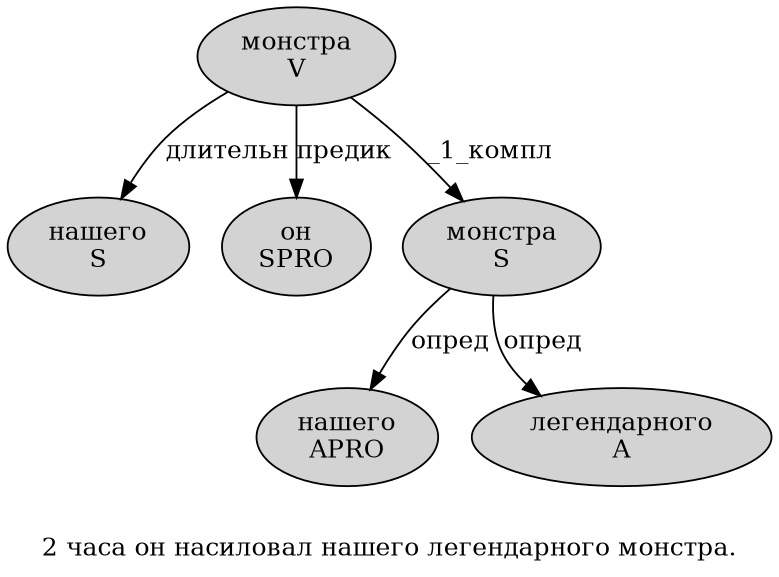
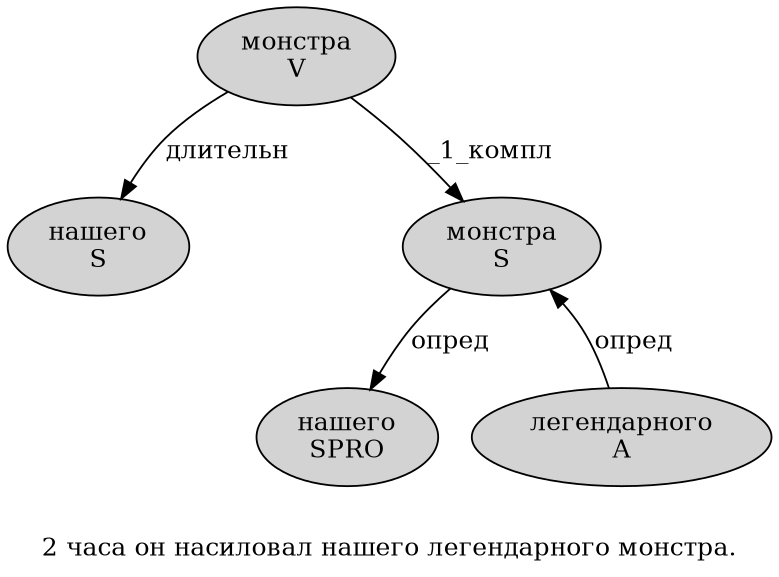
(296, 247) -> none
(499, 344) -> (591, 343)
(347, 437) -> (347, 437)
